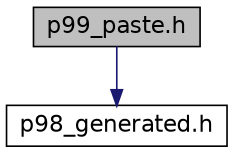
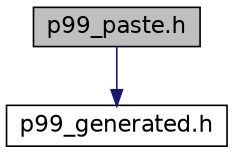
(117, 126) -> (117, 126)
